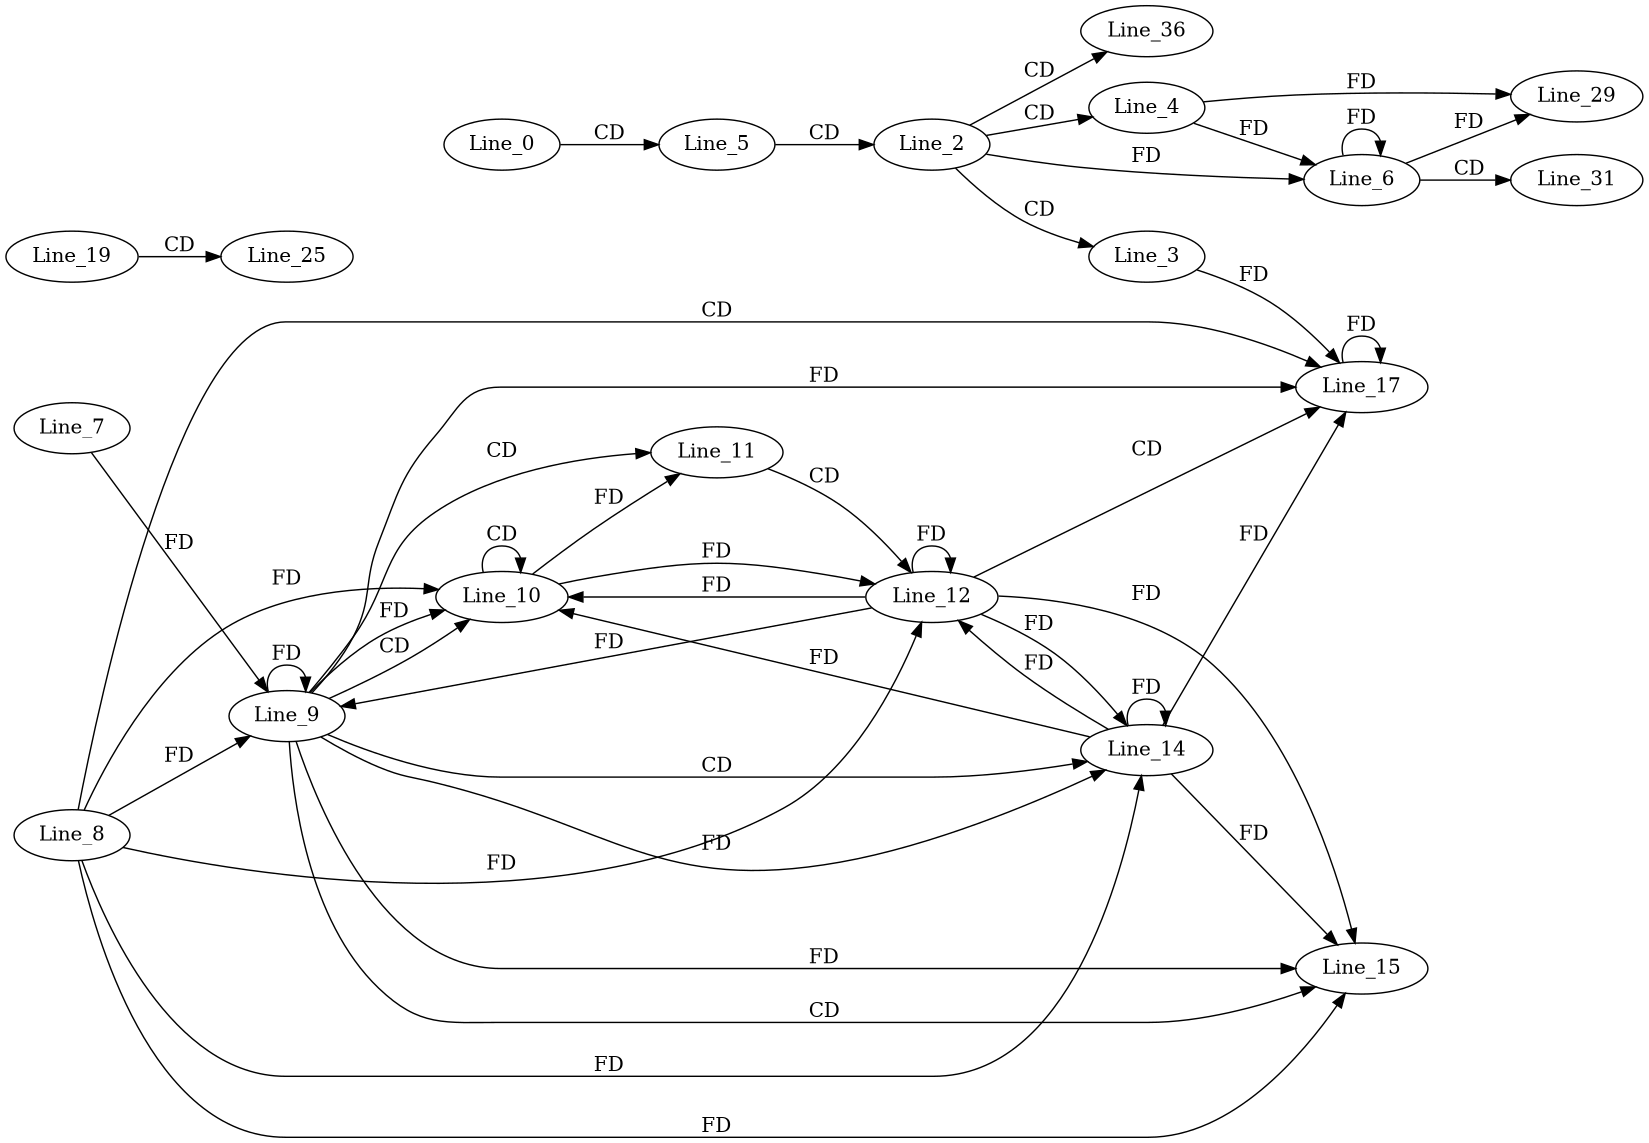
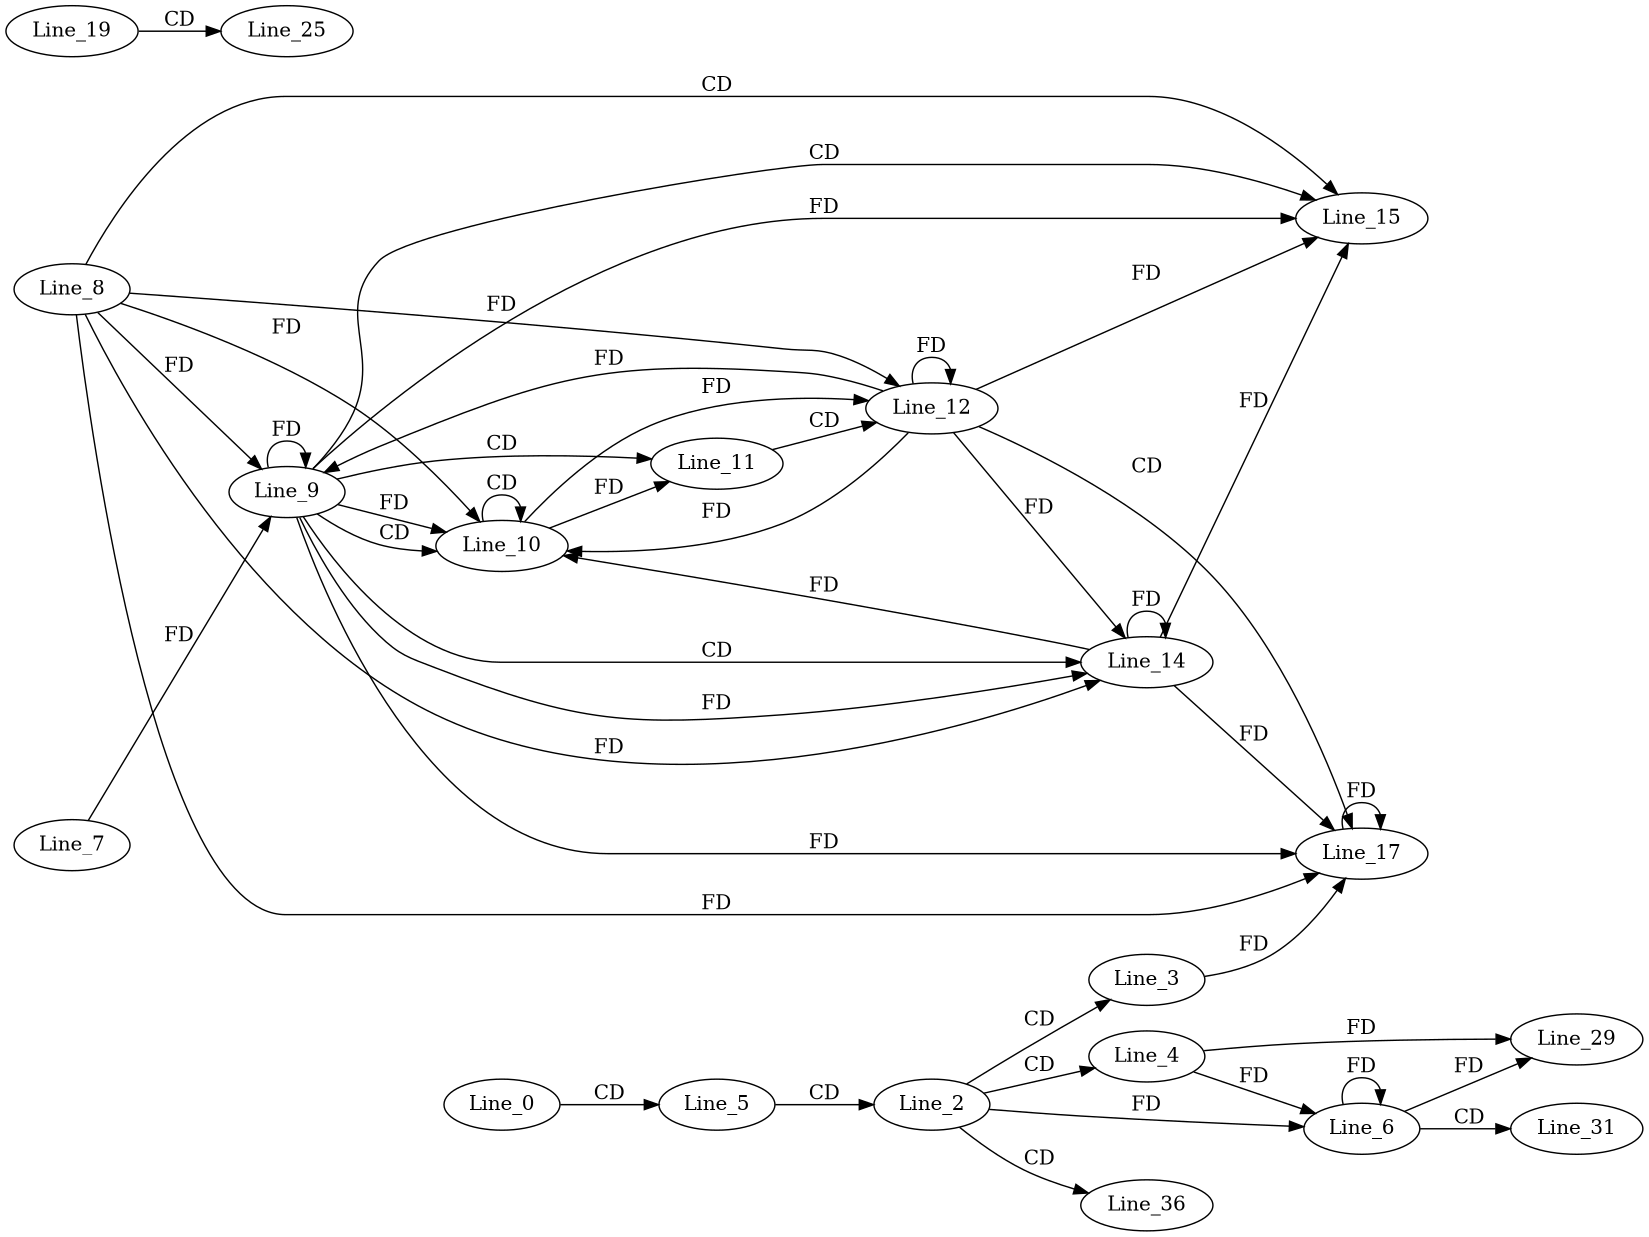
(717, 311) -> (717, 904)
(1036, 684) -> none
(717, 1127) -> (717, 86)
